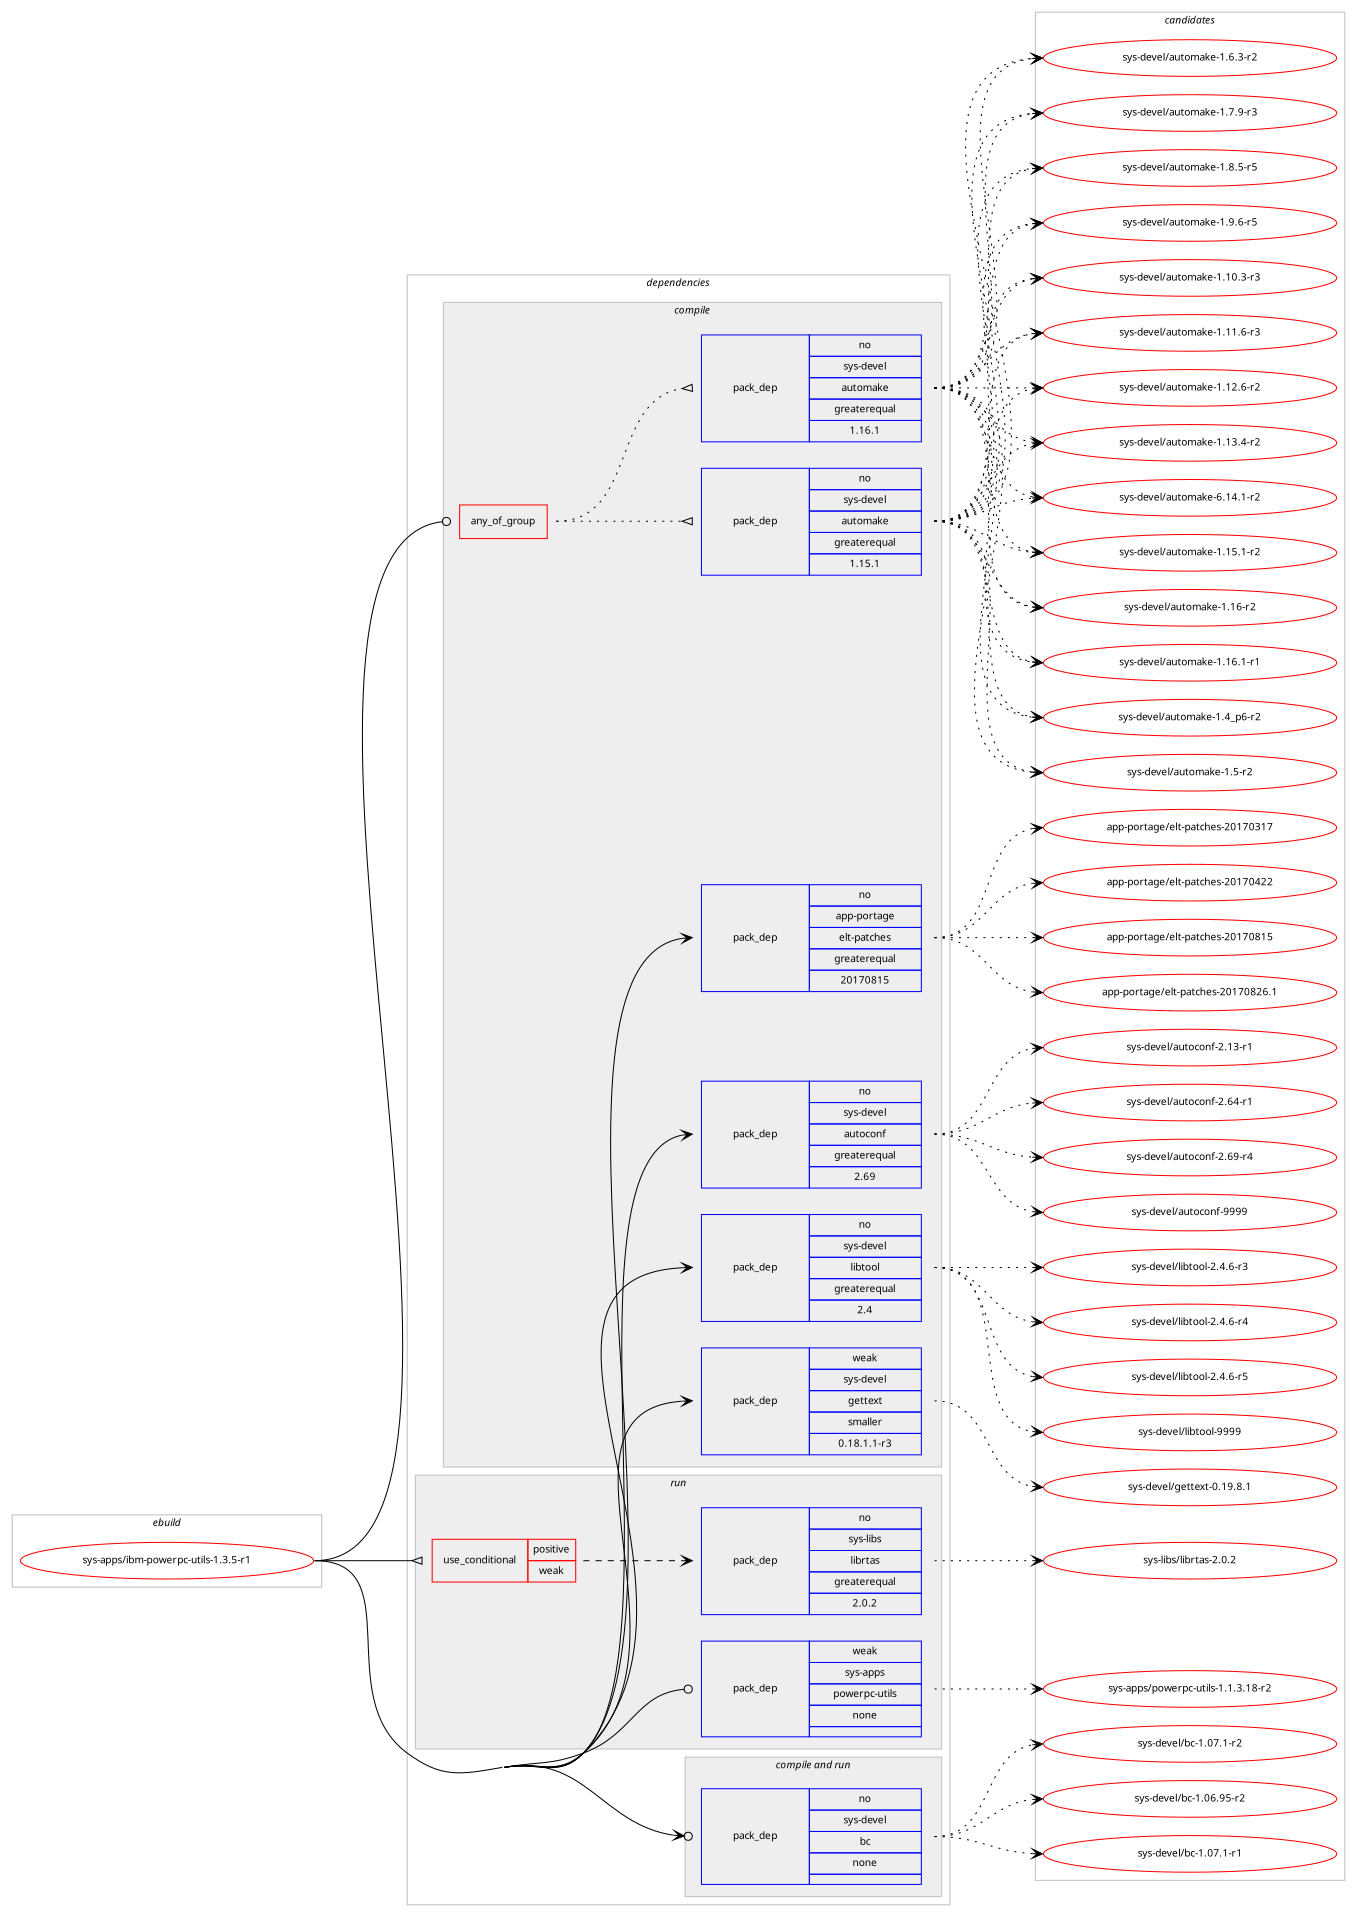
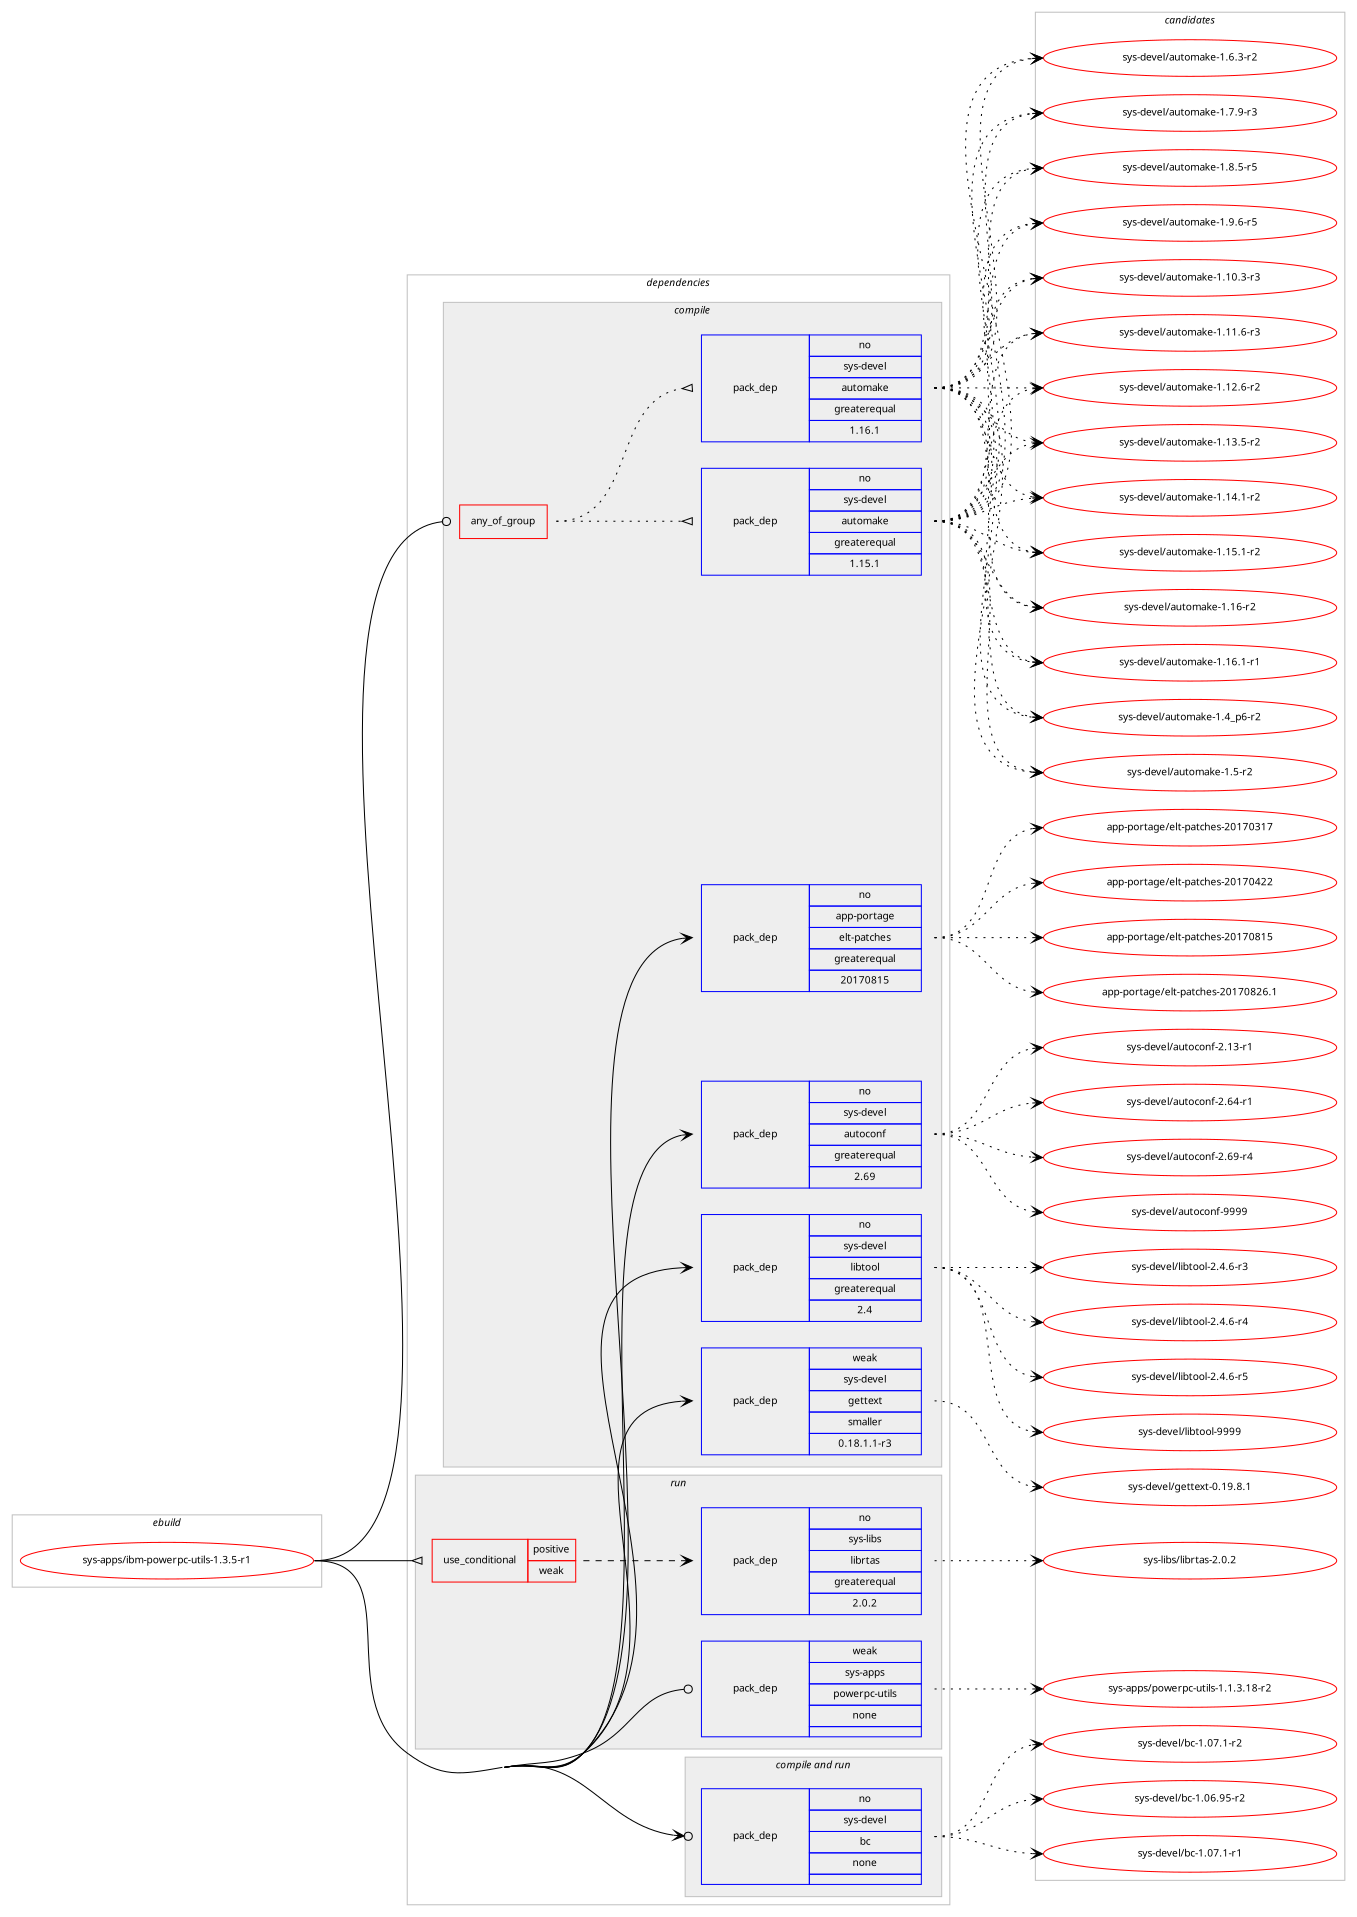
(1190, 443) -> (1190, 443)
(1190, 498) -> (1190, 498)
